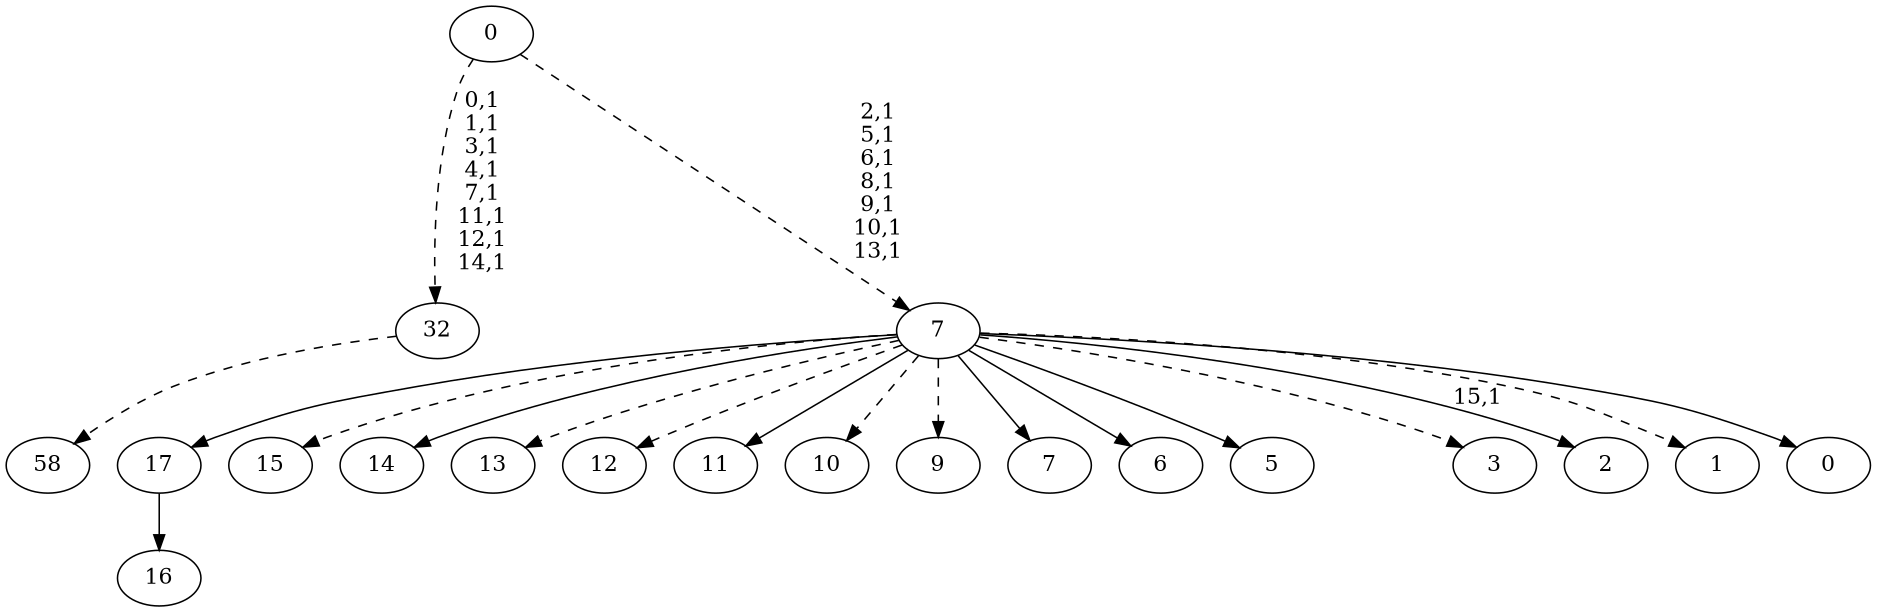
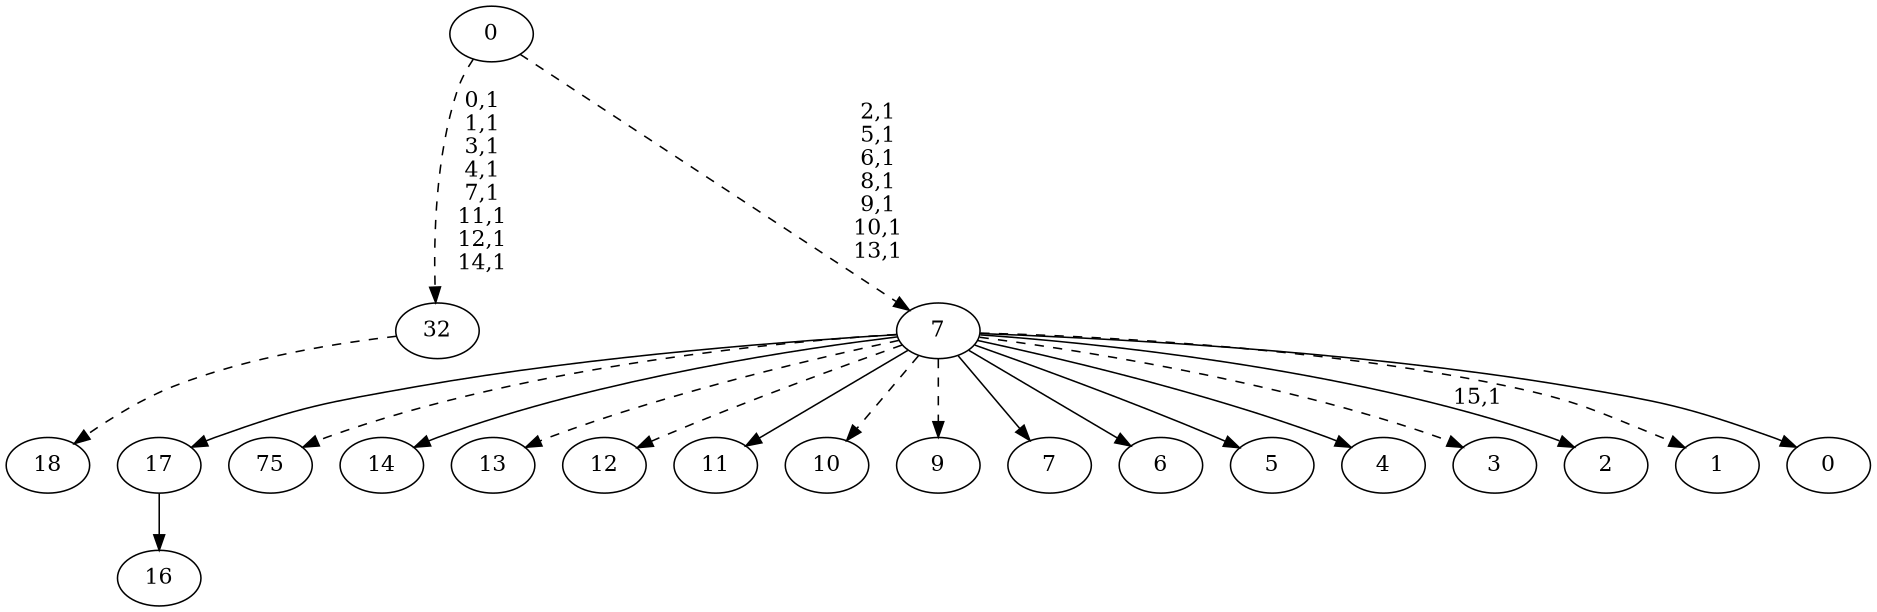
(48, 465) -> (48, 465)
(271, 465) -> (271, 465)
none -> (1384, 465)
